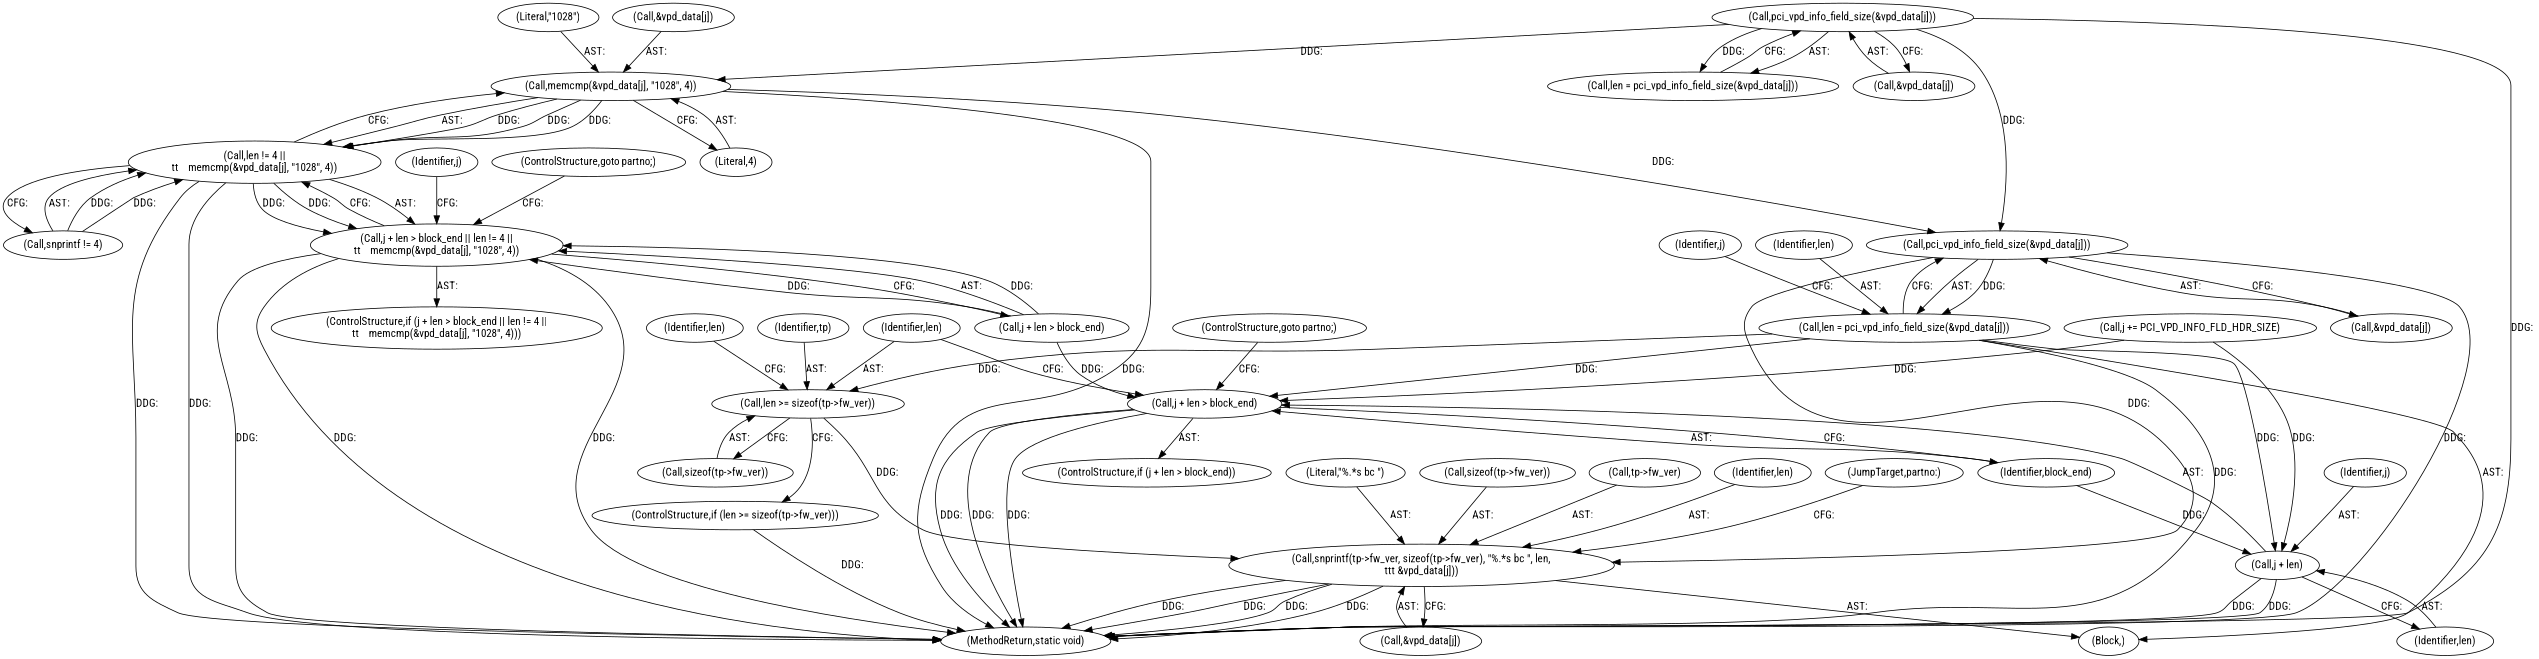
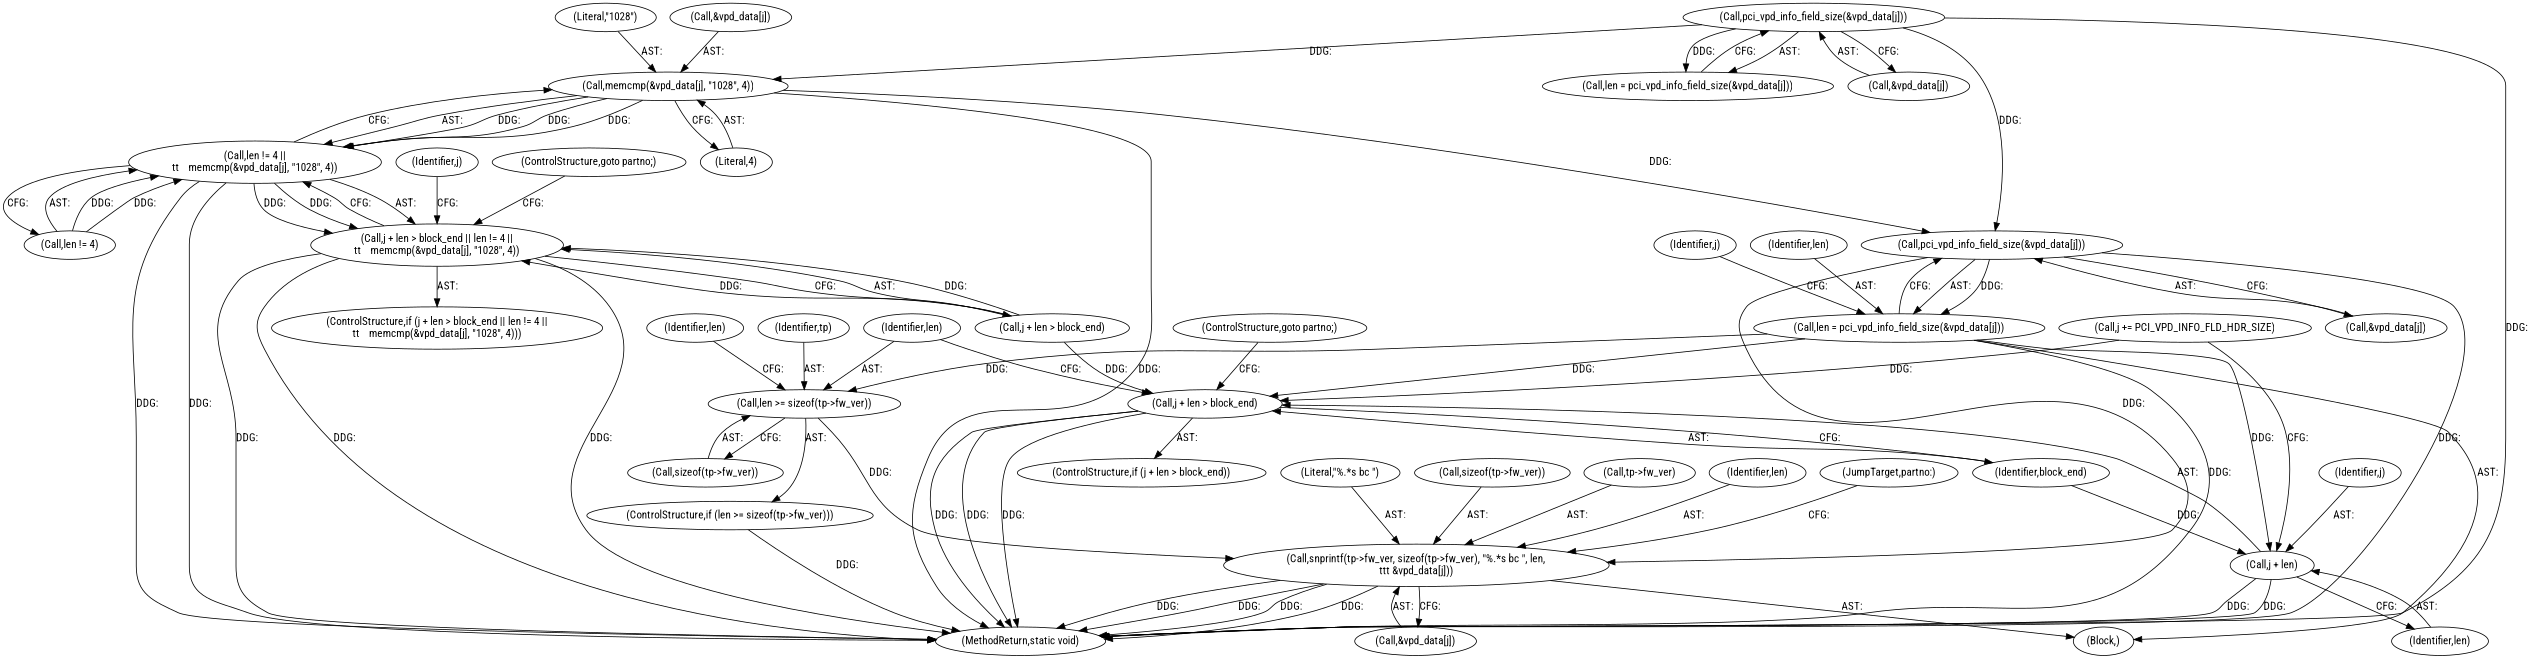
(63, 245) -> (70, 245)
(824, 438) -> (817, 438)
(2305, 438) -> (2299, 438)
